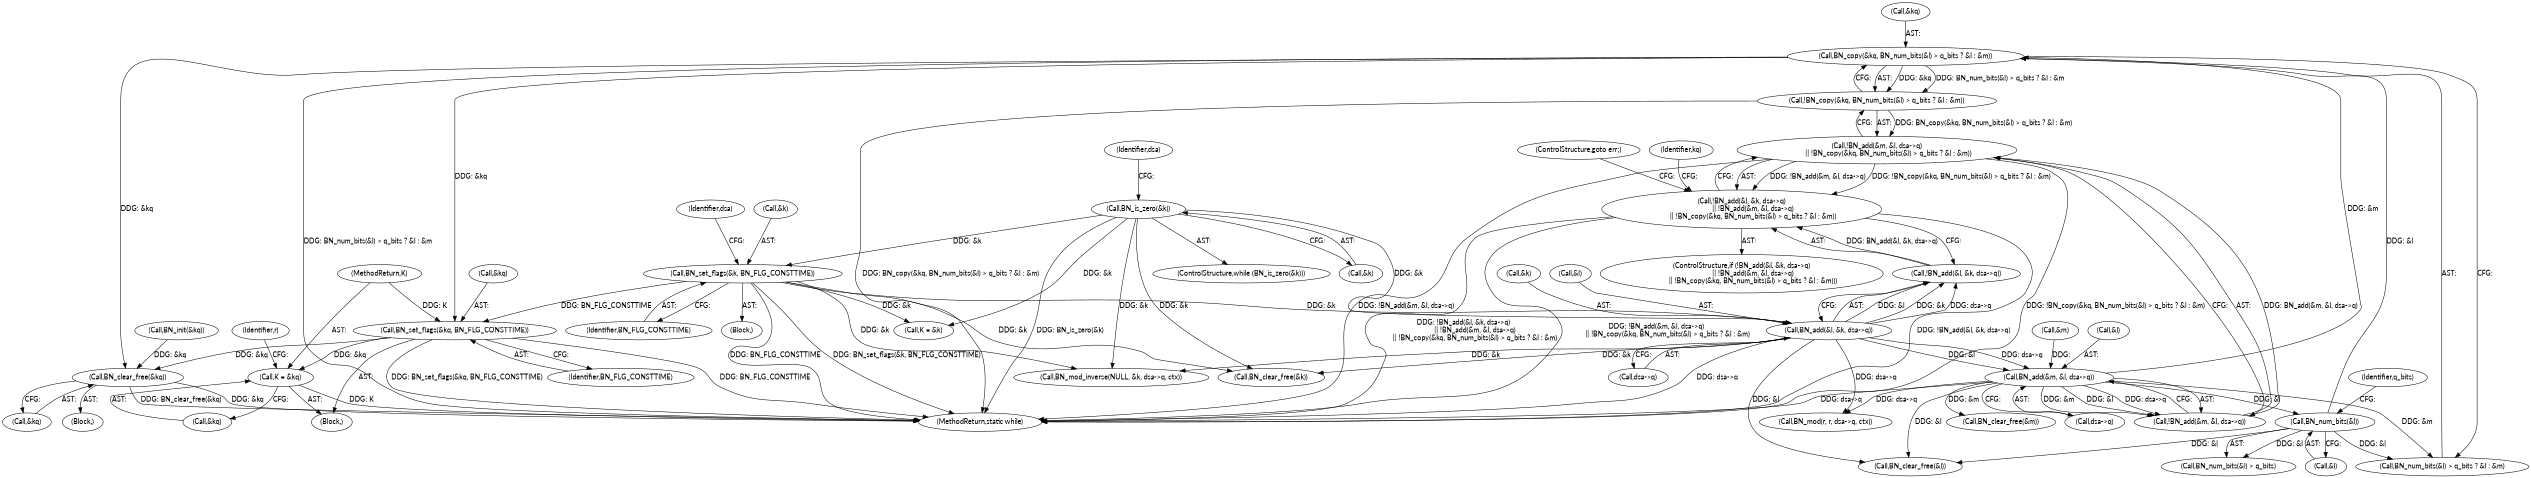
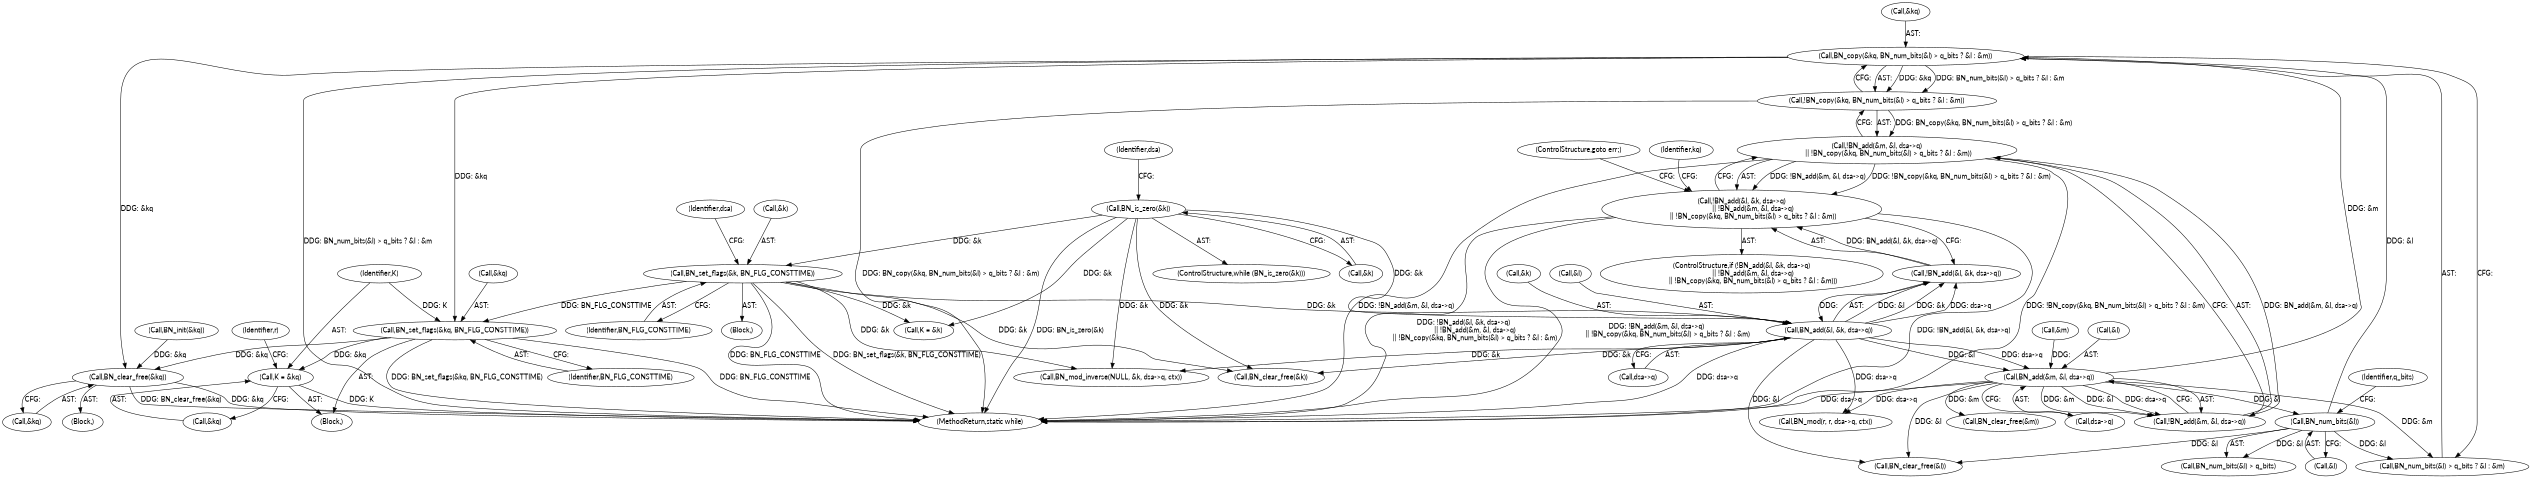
(380, 274) -> (380, 274)
(1830, 306) -> (1830, 306)
